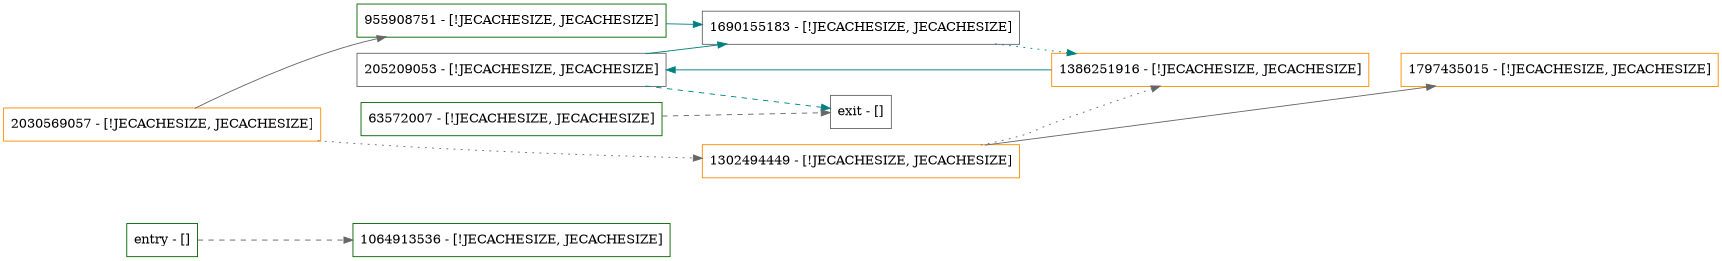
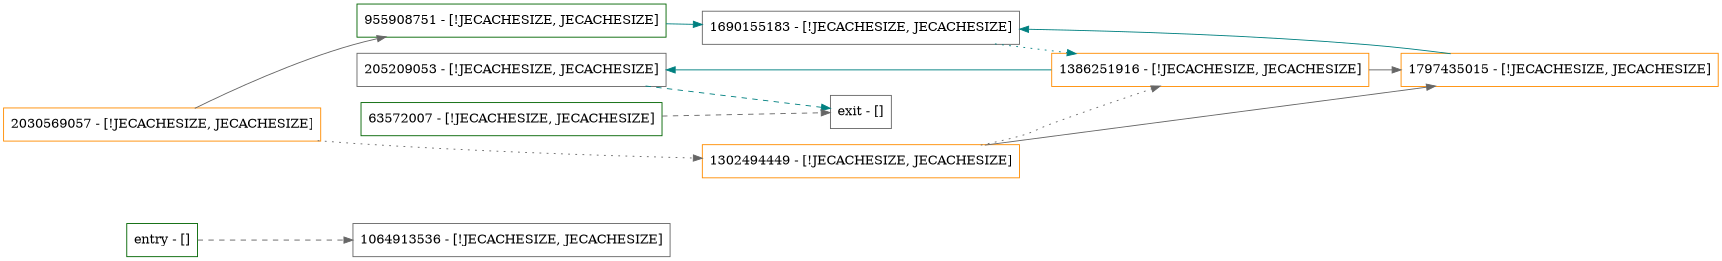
(682, 49) -> (1240, 36)
none -> (1380, 70)
(512, 240) -> (512, 240)
